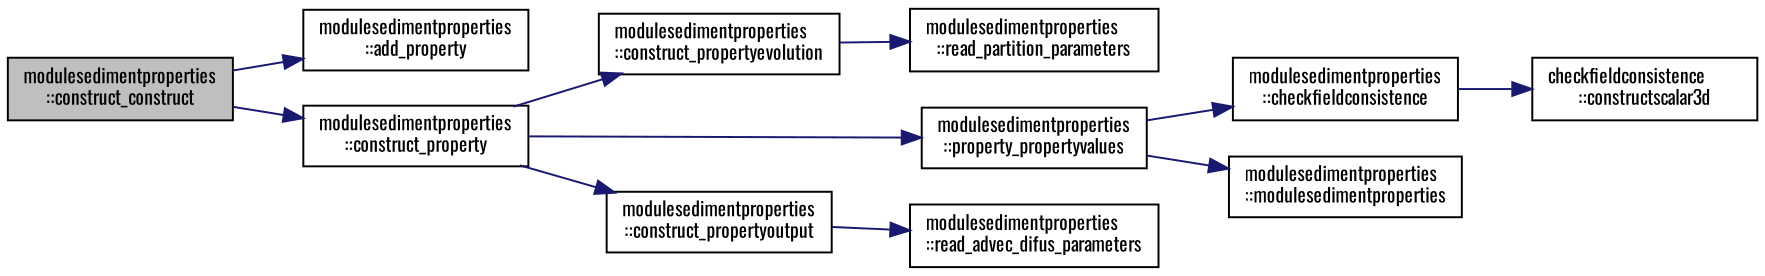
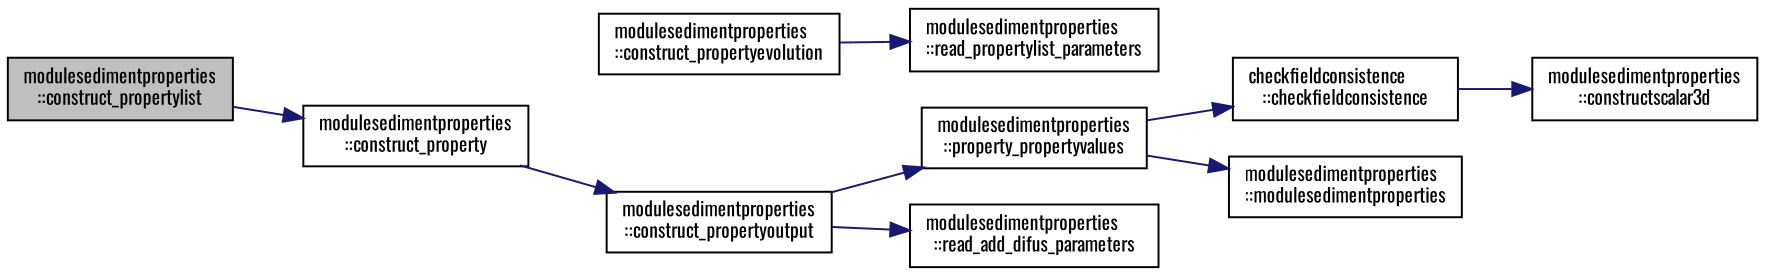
(416, 40) -> none
(1034, 40) -> (1034, 40)
(120, 89) -> (120, 89)
(1345, 89) -> (1345, 89)
(1645, 89) -> (1645, 89)
(558, 93) -> none
(715, 137) -> (867, 183)
(1034, 236) -> (1034, 236)
